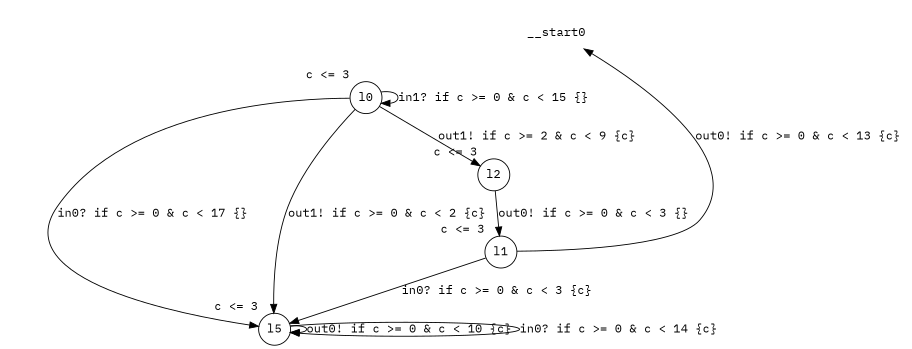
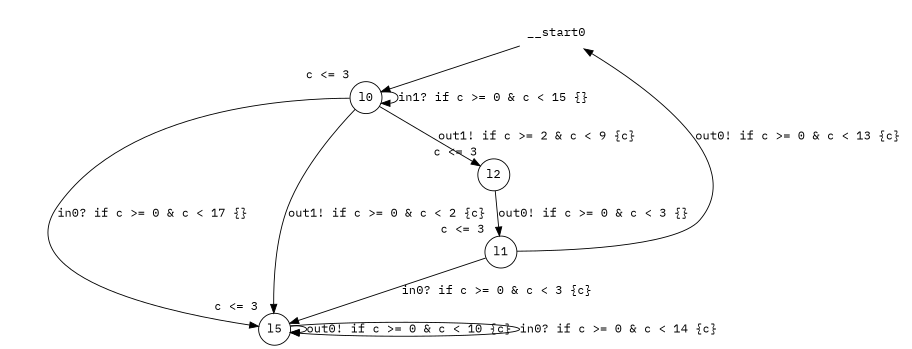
none -> (455, 67)
